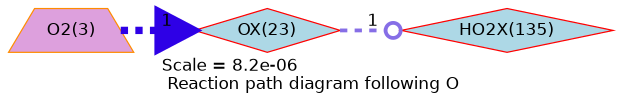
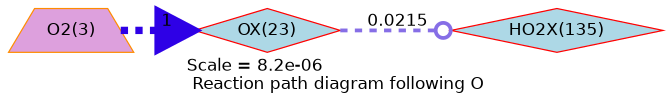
(370, 21) -> (395, 21)
